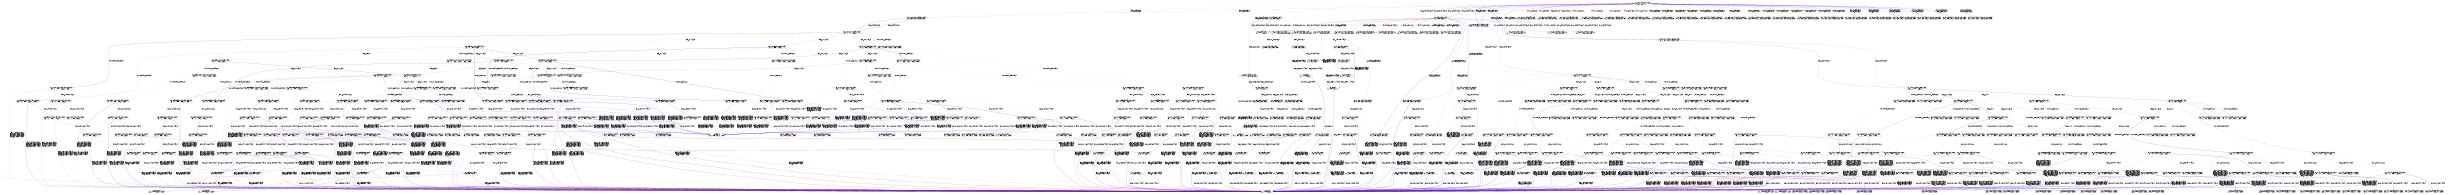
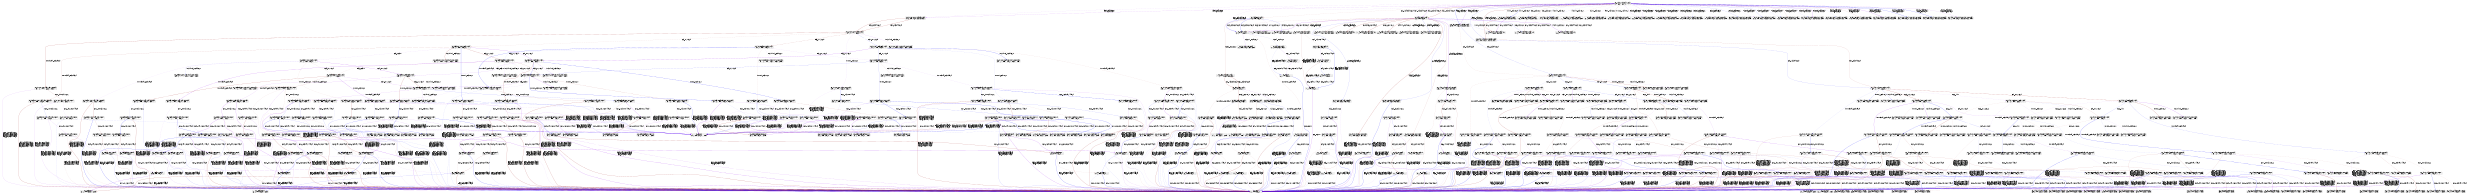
none -> (2195, 192)
